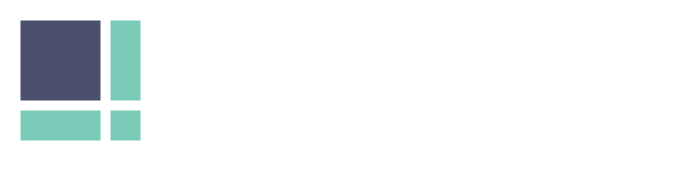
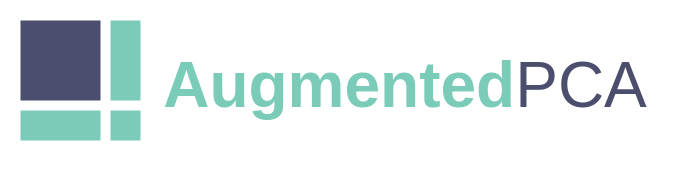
none -> (406, 86)
